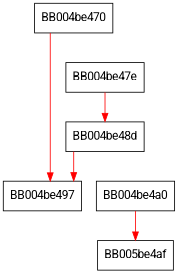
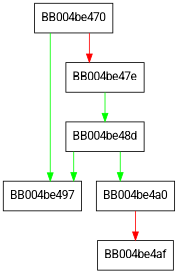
none -> (89, 44)
(50, 103) -> (50, 103)
(105, 103) -> (105, 103)
(74, 162) -> (74, 162)
none -> (120, 162)
(135, 255) -> (135, 255)
